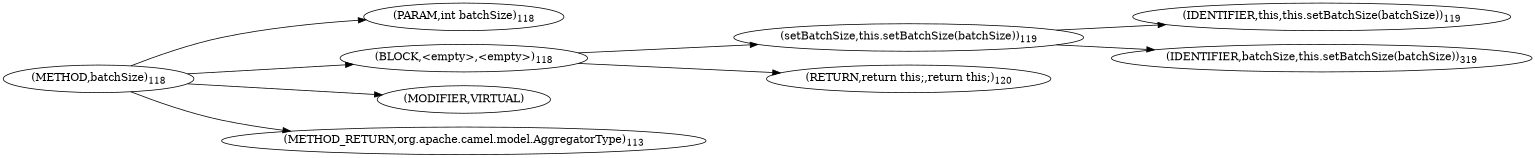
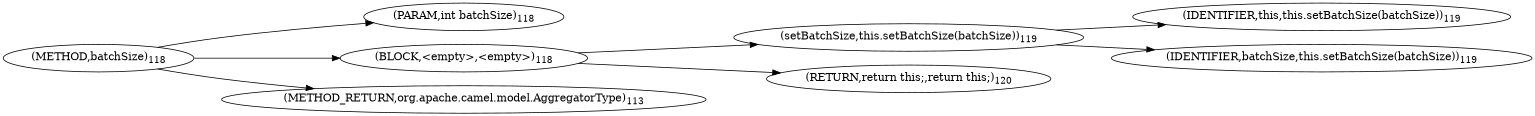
(1469, 57) -> (1469, 57)
(464, 99) -> none
